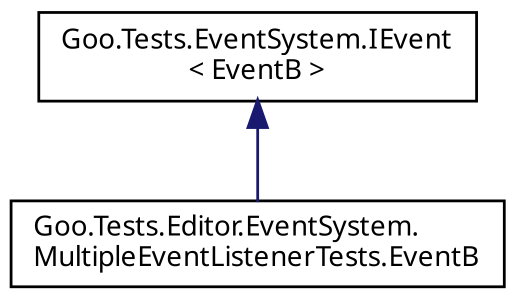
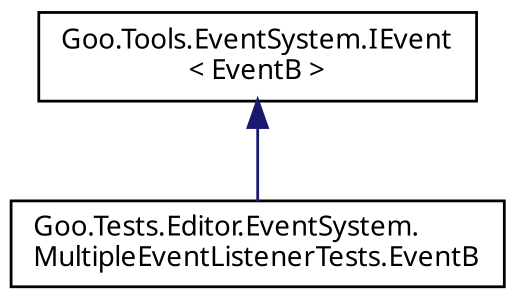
(258, 57) -> (258, 57)
